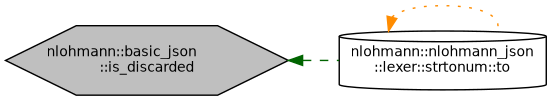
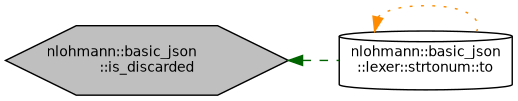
(443, 60) -> (426, 60)
